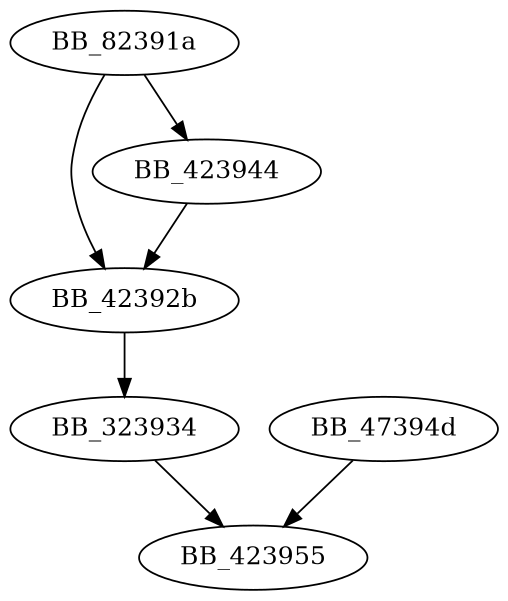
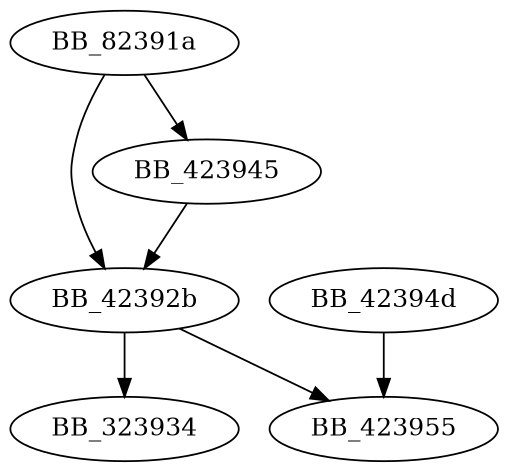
(207, 172) -> (207, 172)
(384, 429) -> (384, 300)
(182, 487) -> (246, 361)
